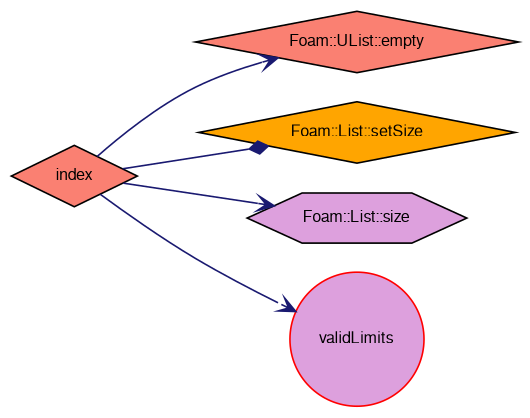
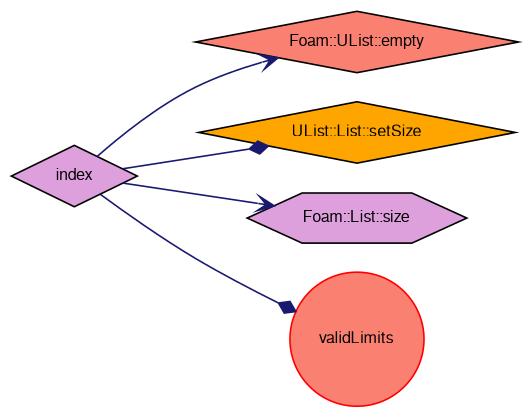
(357, 132) -> (357, 132)
(74, 176) -> (74, 176)
(187, 253) -> (187, 253)
(357, 339) -> (357, 339)
